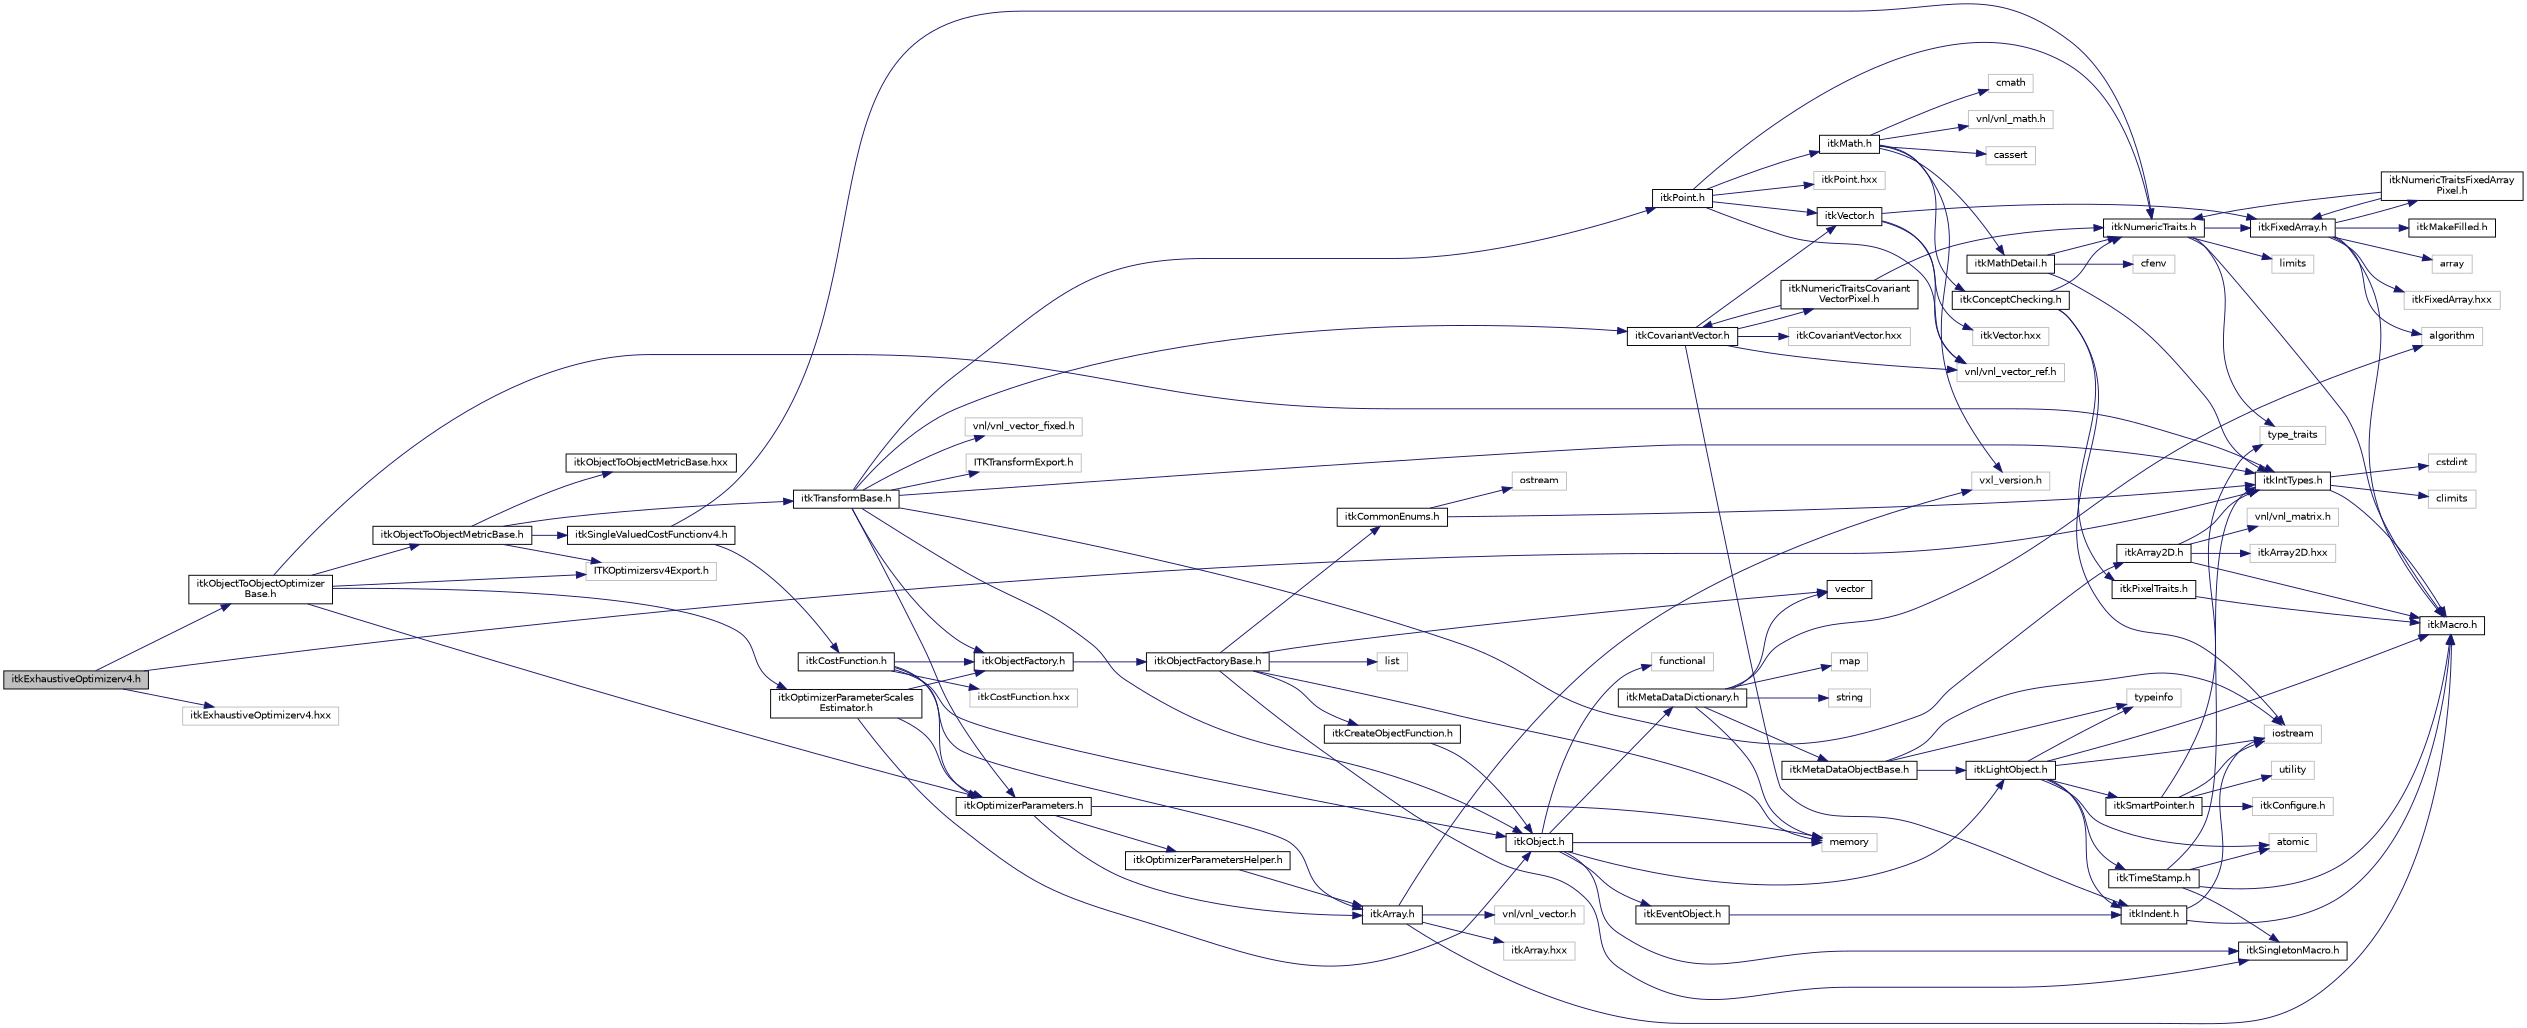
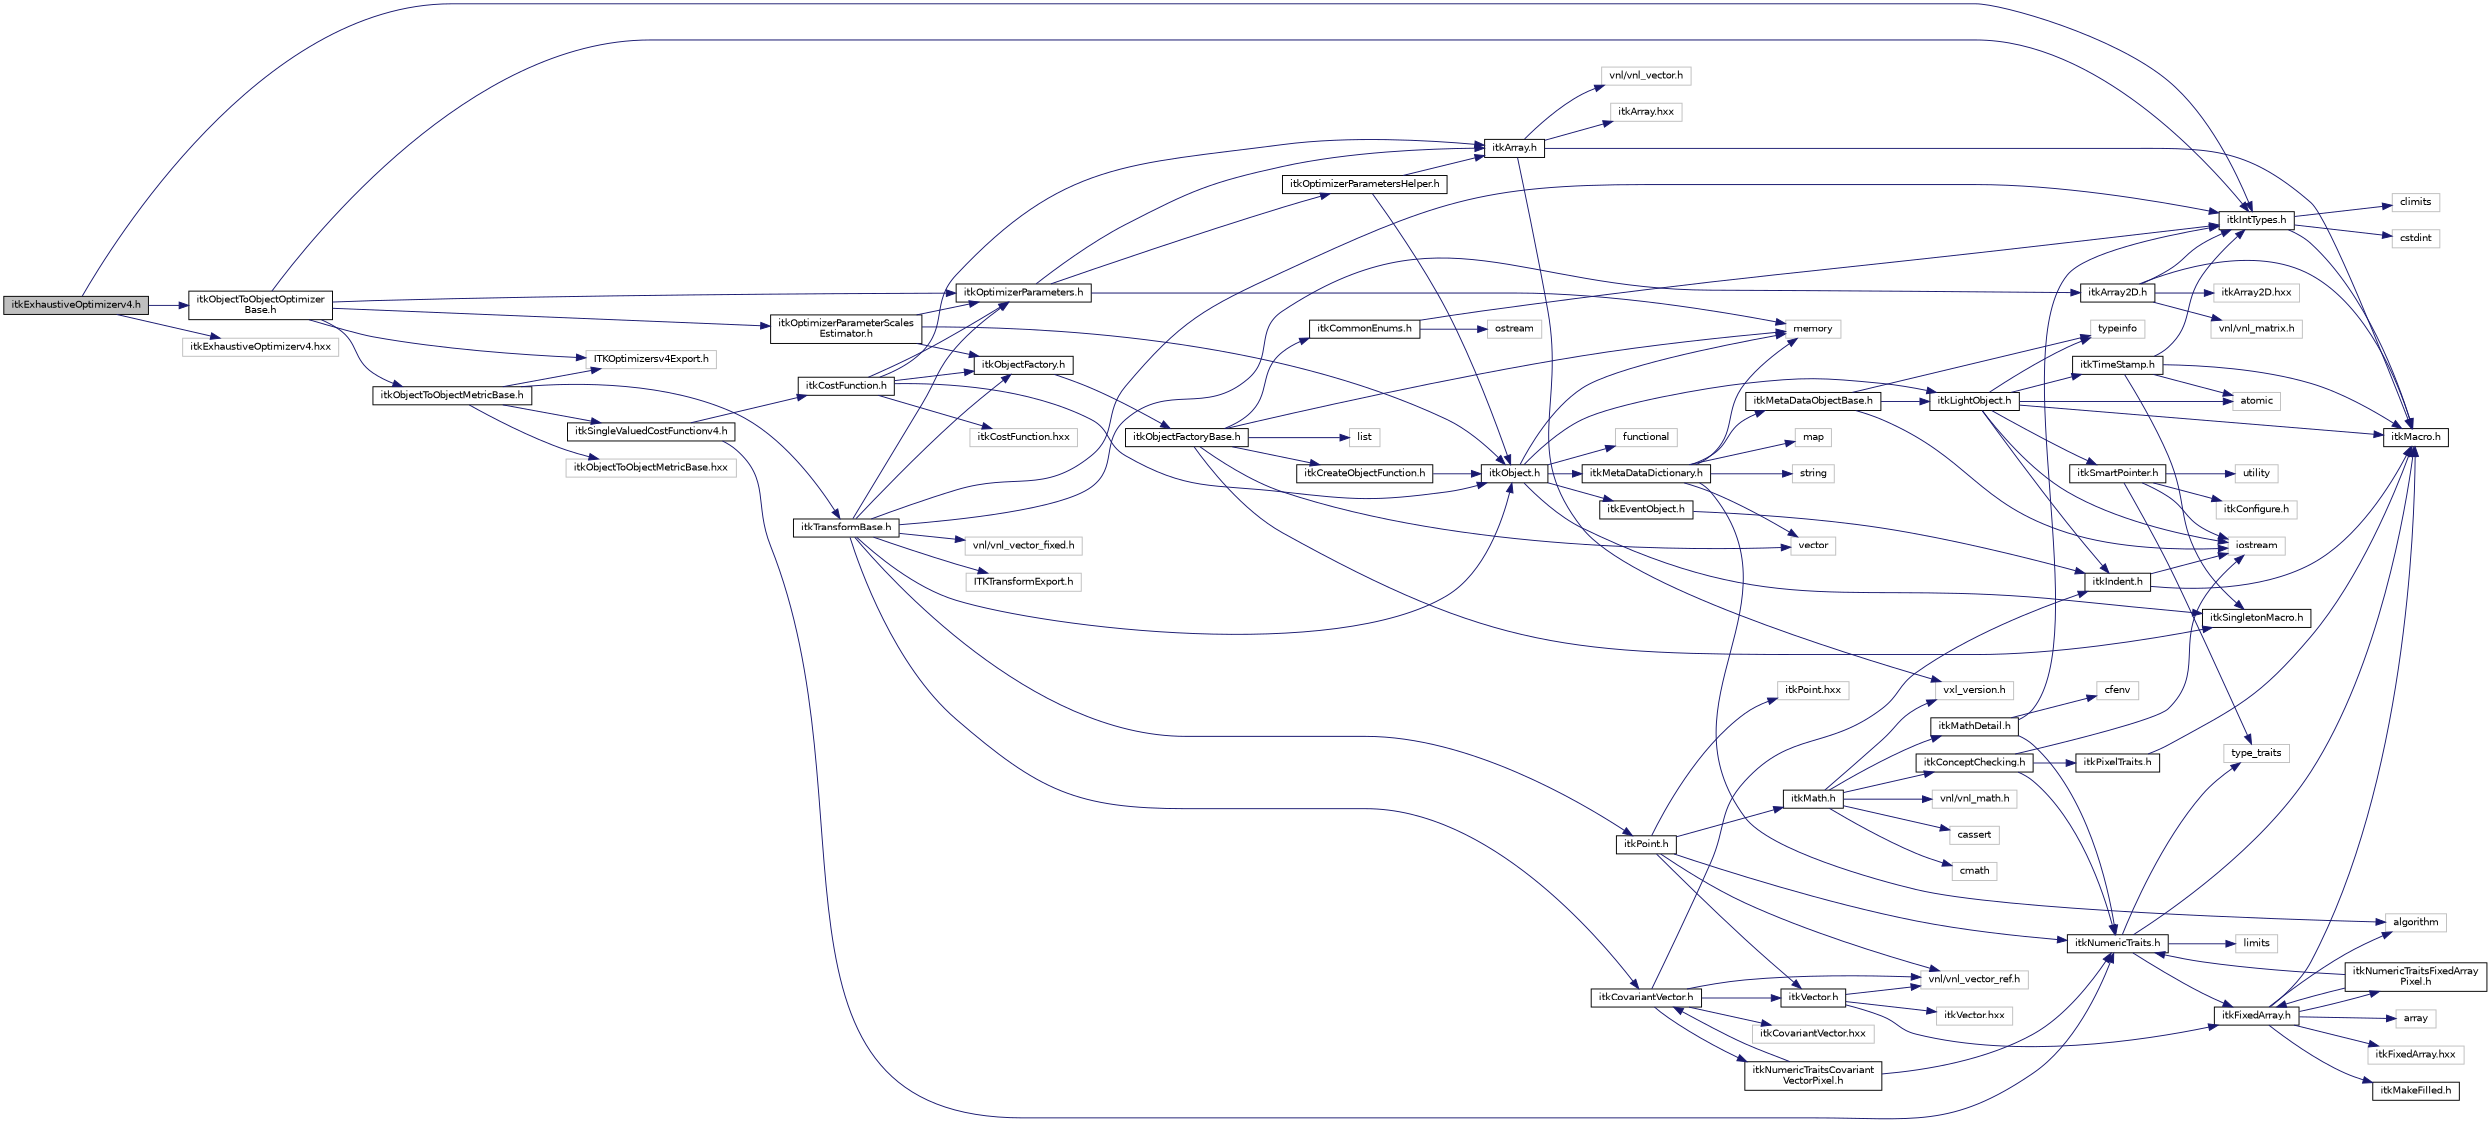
none -> (1444, 306)
(651, 463) -> (651, 468)
(1850, 590) -> (1813, 546)
